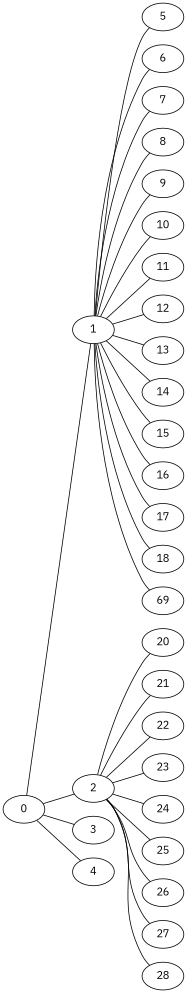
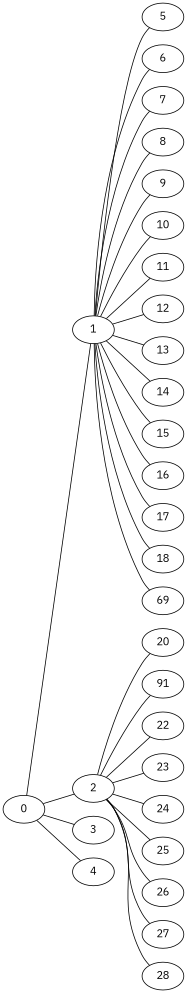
(163, 684) -> (163, 684)
